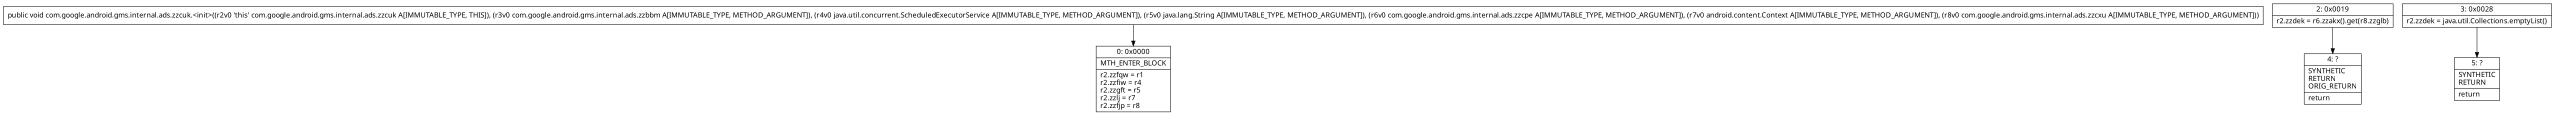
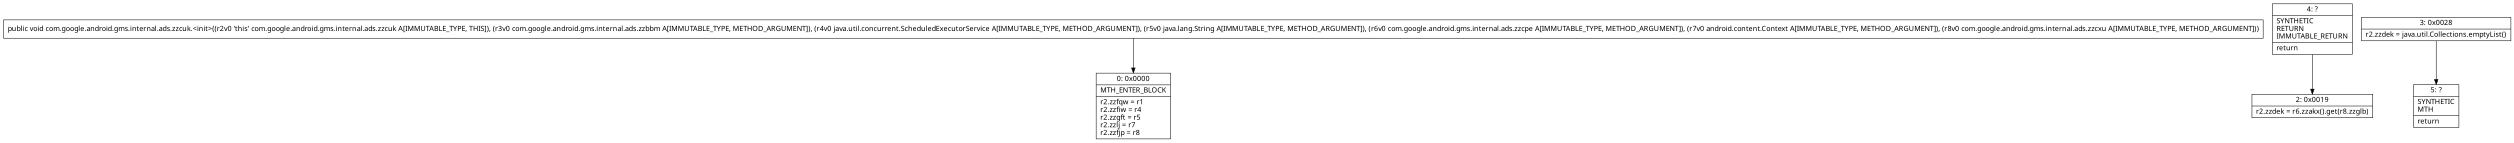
(2333, 38) -> (2312, 72)
(2472, 83) -> (2426, 110)
(2333, 86) -> (2312, 36)
